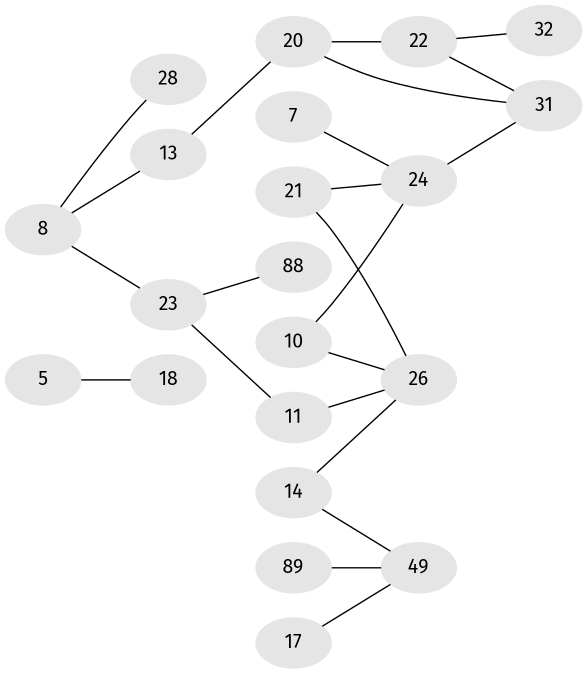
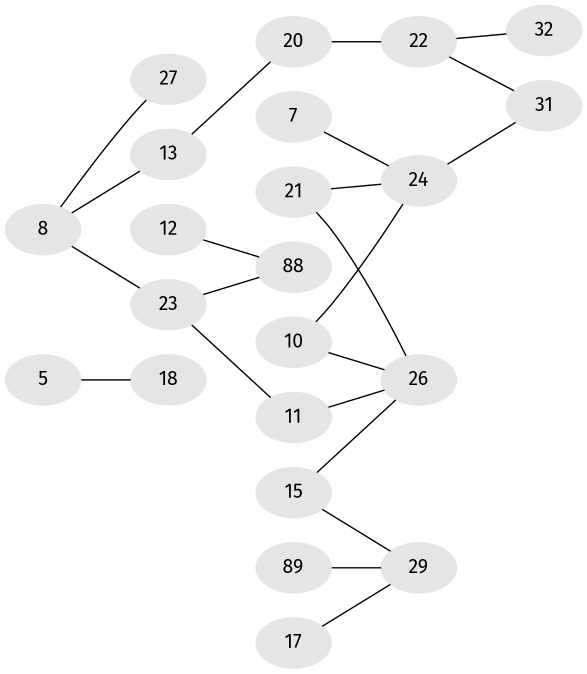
(168, 79) -> (168, 79)
(413, 87) -> none
none -> (168, 230)
(294, 493) -> (294, 493)
(419, 568) -> (419, 568)
